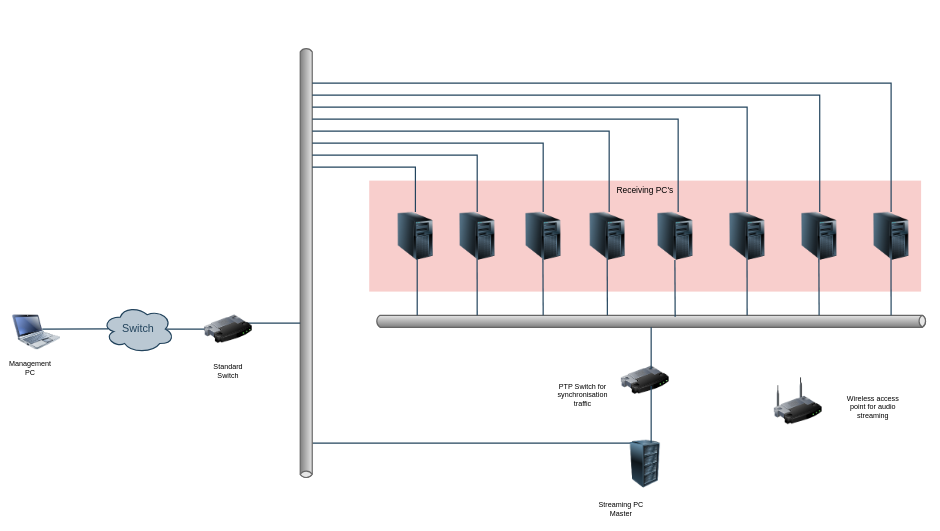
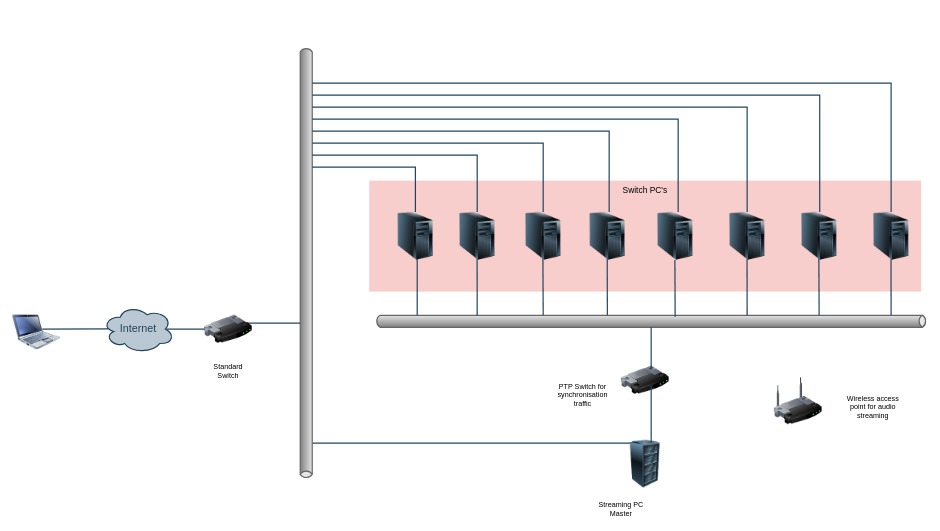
(645, 190) -> (645, 190)
(138, 329) -> (138, 329)
(30, 368) -> none
